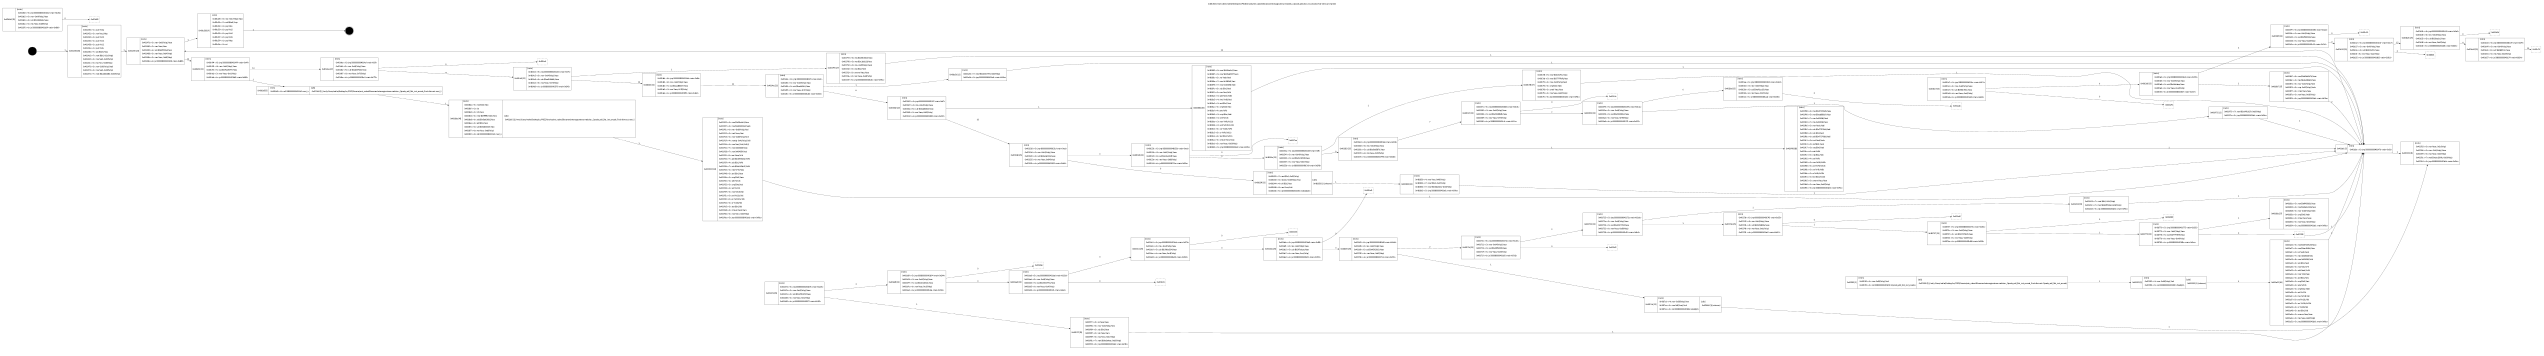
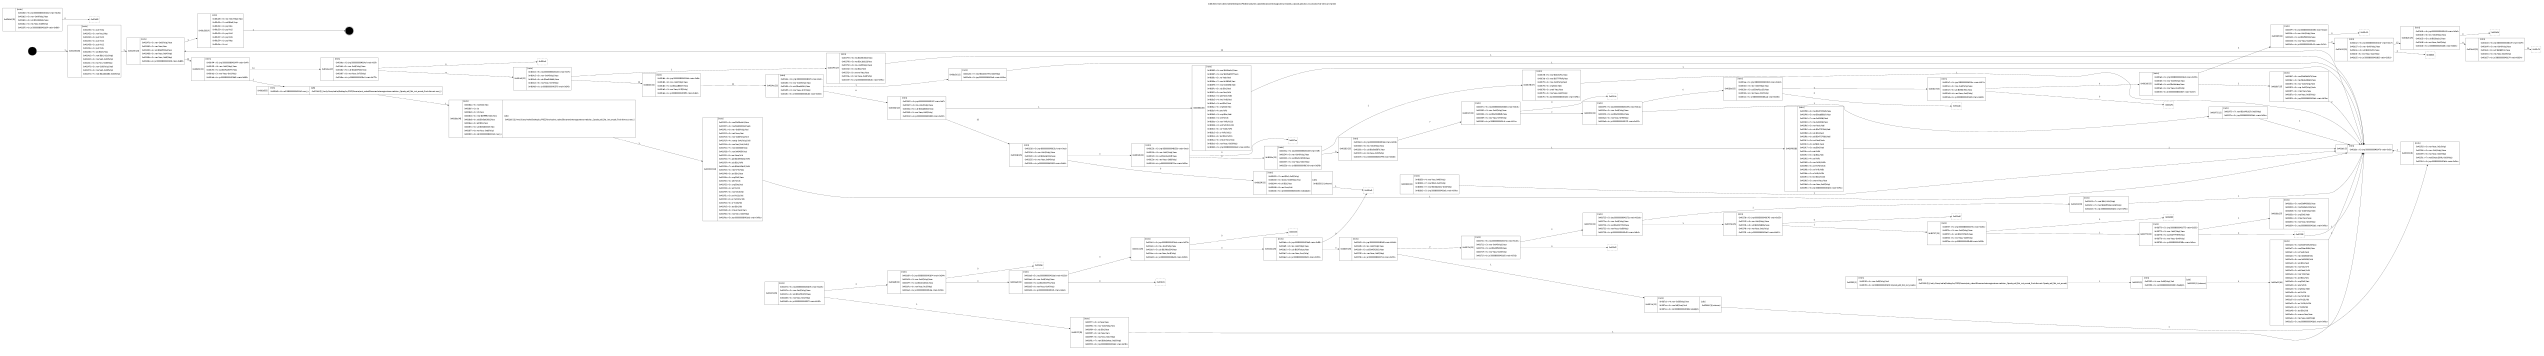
none -> (1854, 89)
(2396, 153) -> (2397, 151)
(1366, 184) -> (1347, 189)
